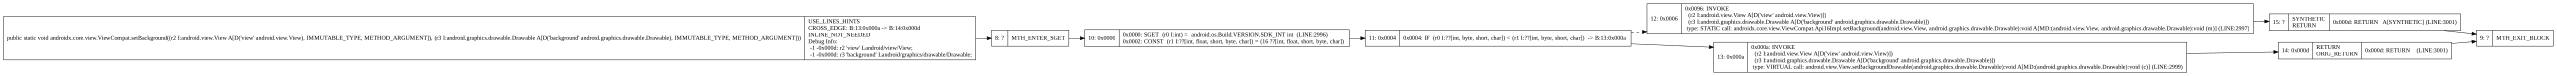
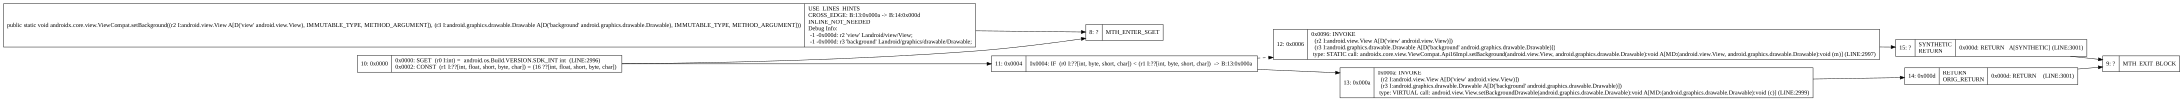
(1075, 38) -> (852, 58)
